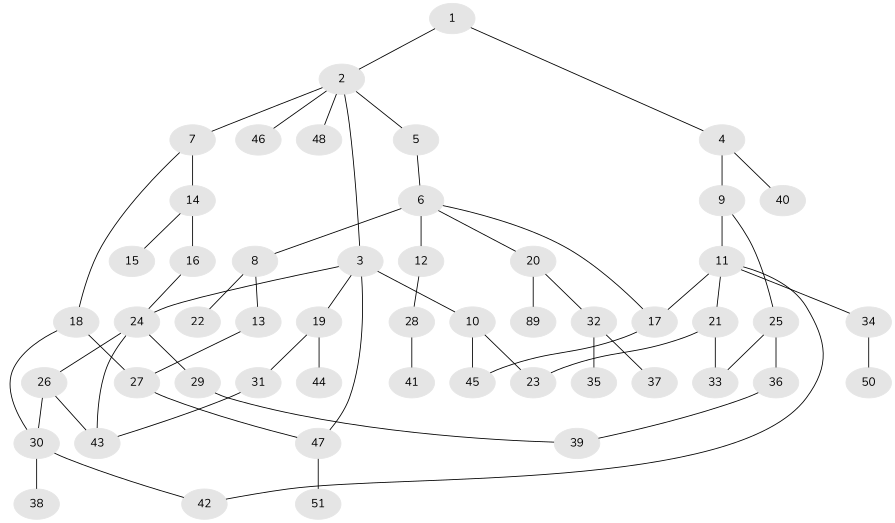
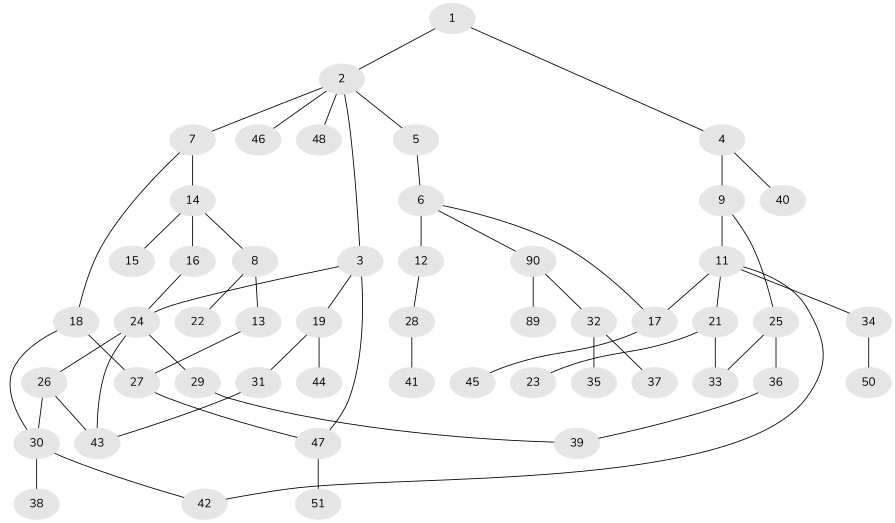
(338, 231) -> (224, 231)
(533, 261) -> (533, 261)
(473, 322) -> none
